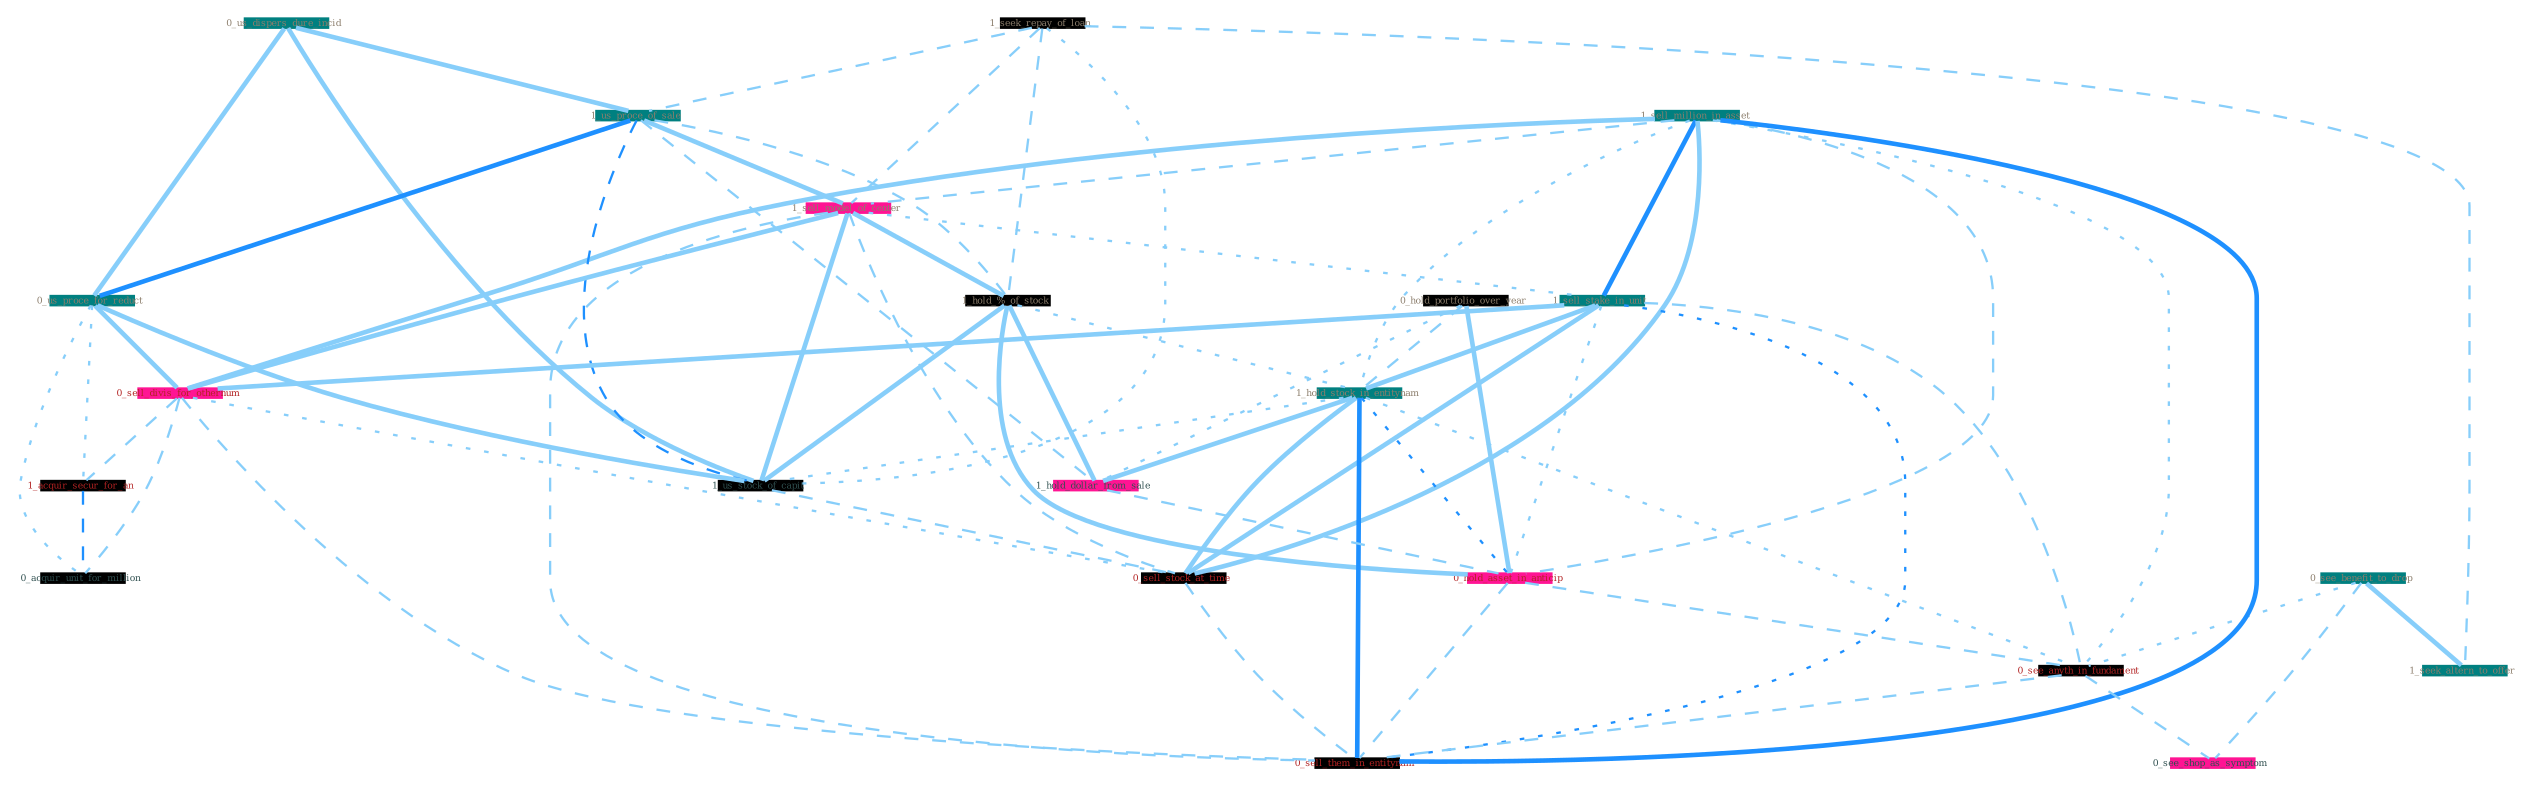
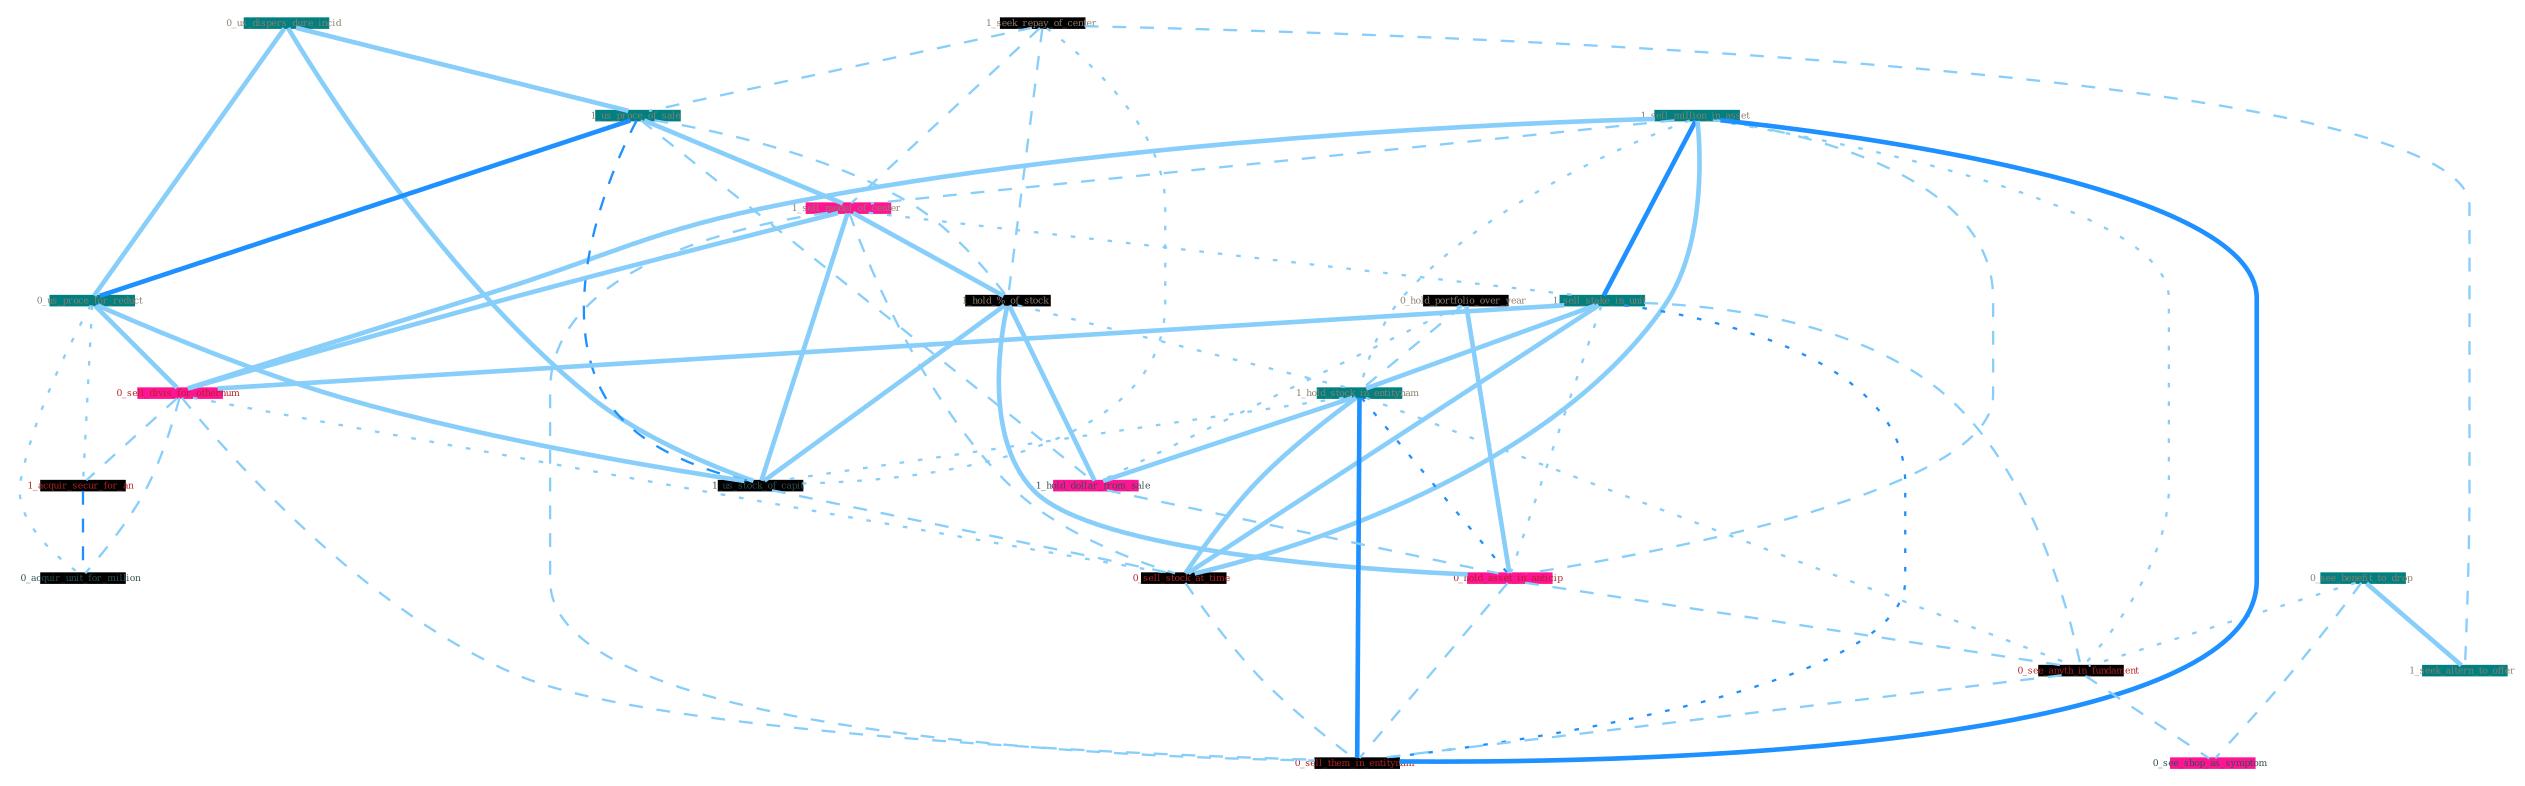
(1043, 23) -> (1043, 23)
